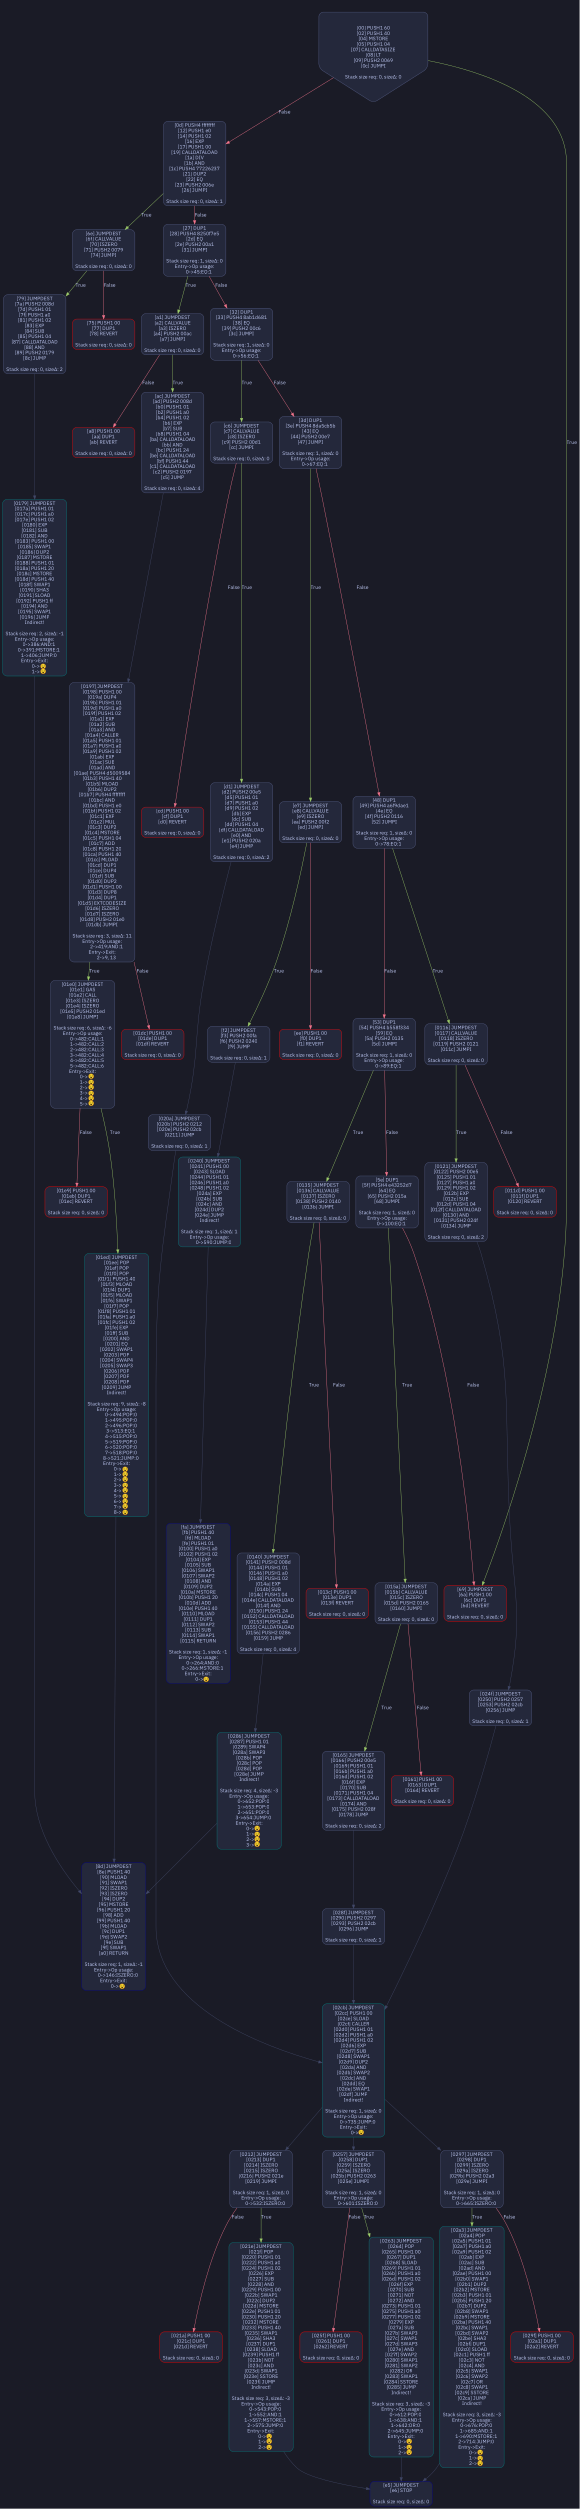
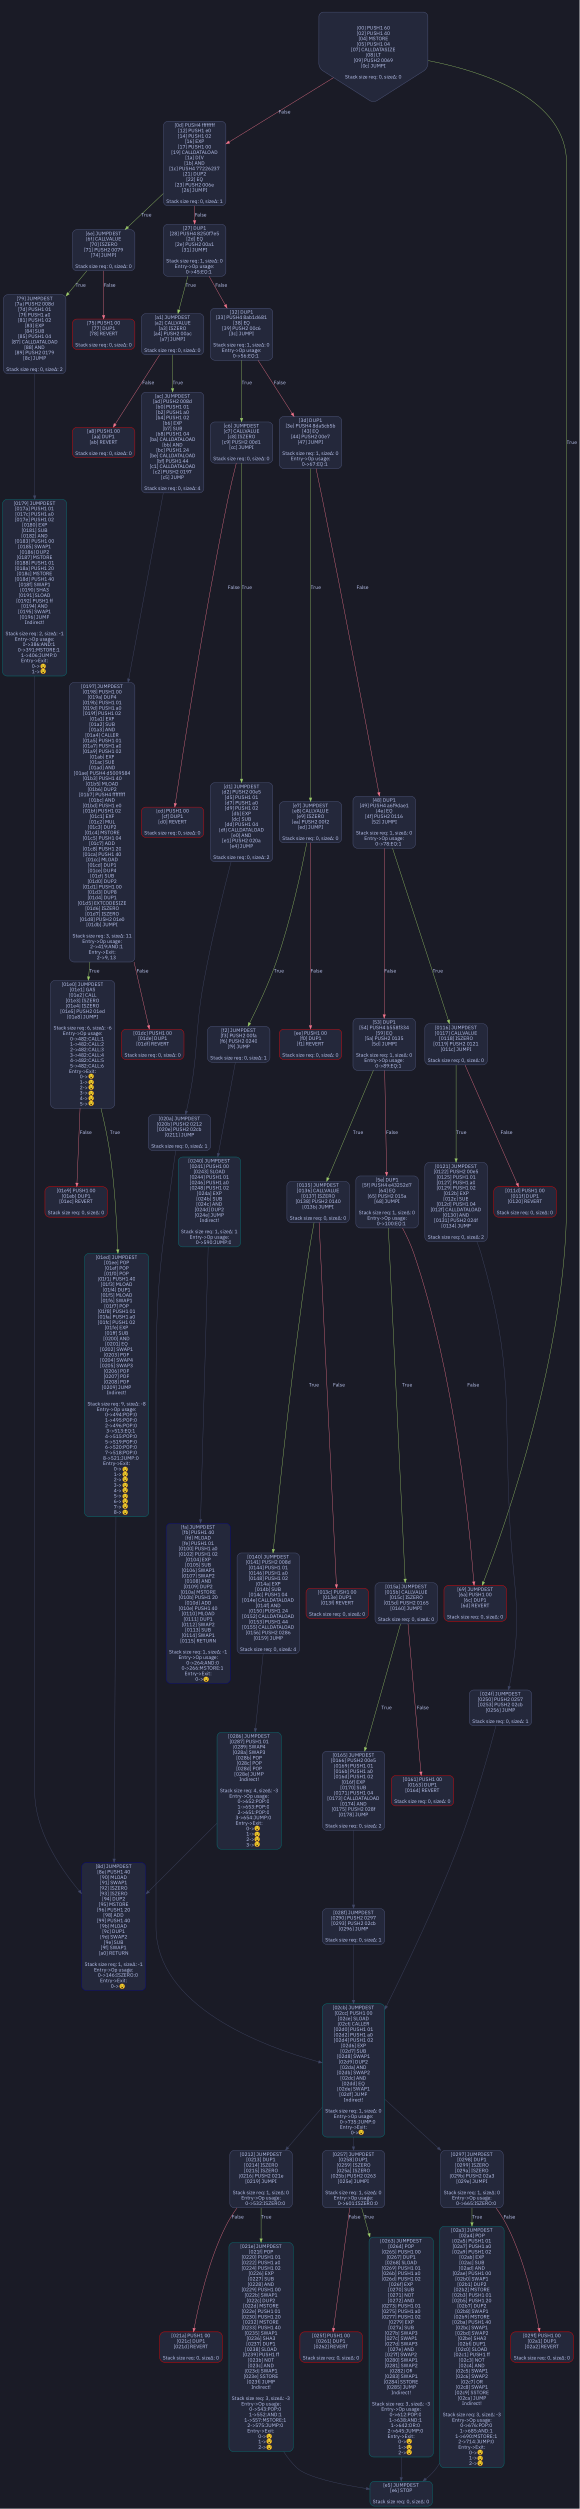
(401, 2494) -> (401, 2494)
